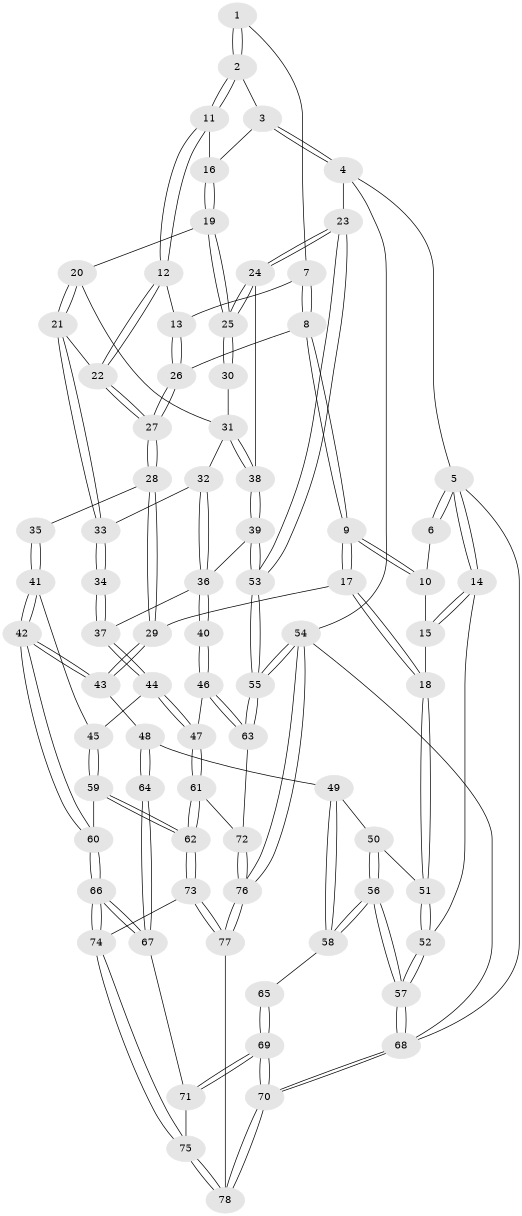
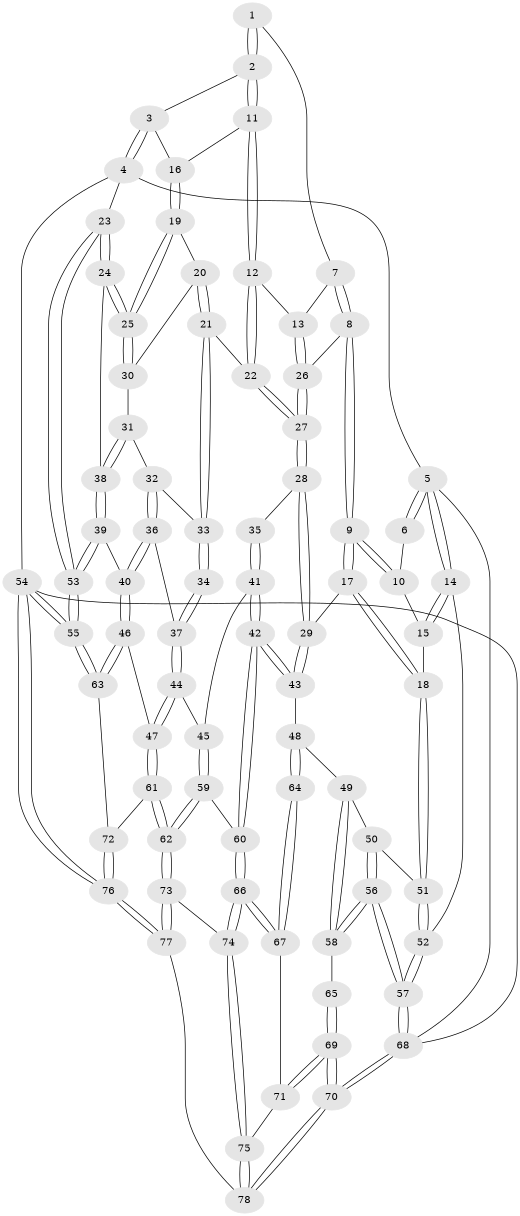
(132, 369) -> (164, 325)
(230, 556) -> (113, 556)
